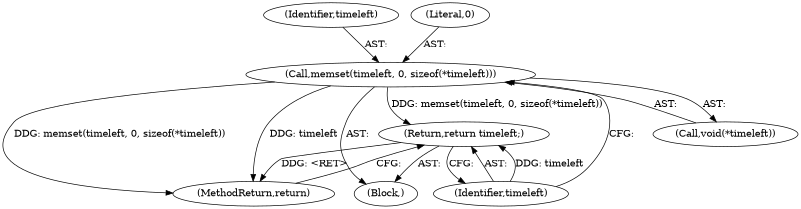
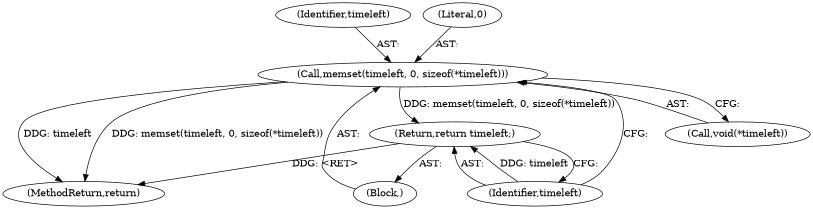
(716, 104) -> (729, 104)
(343, 131) -> (327, 140)
(357, 166) -> none
